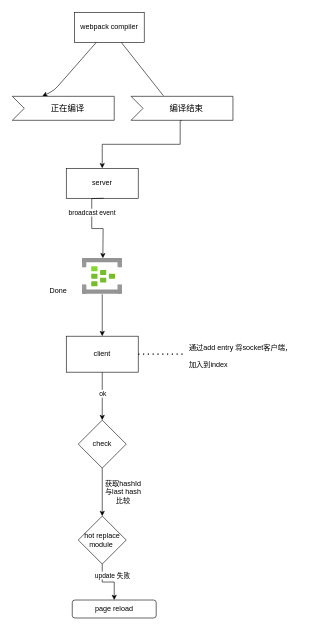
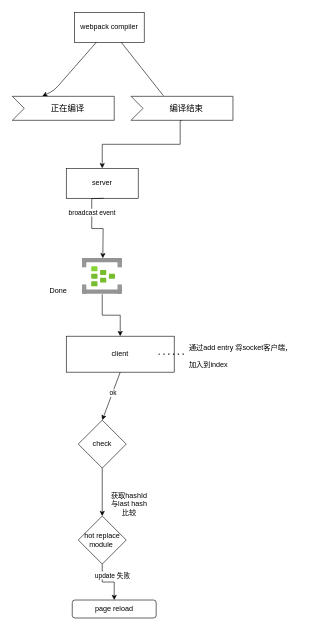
(102, 354) -> (120, 354)
(123, 492) -> (129, 504)
